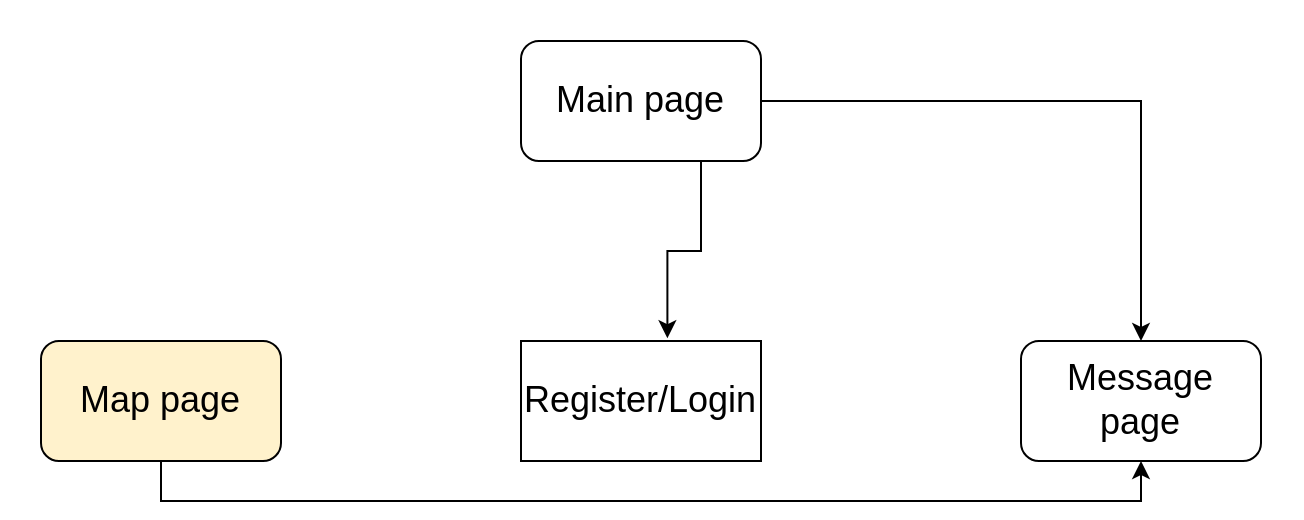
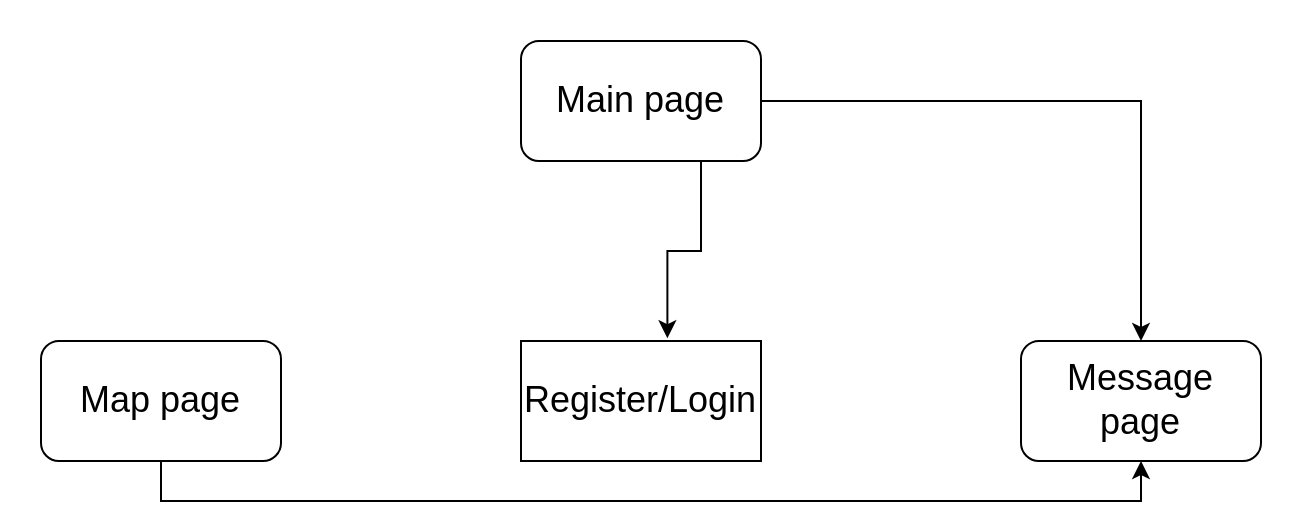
(161, 401) -> (161, 401)
